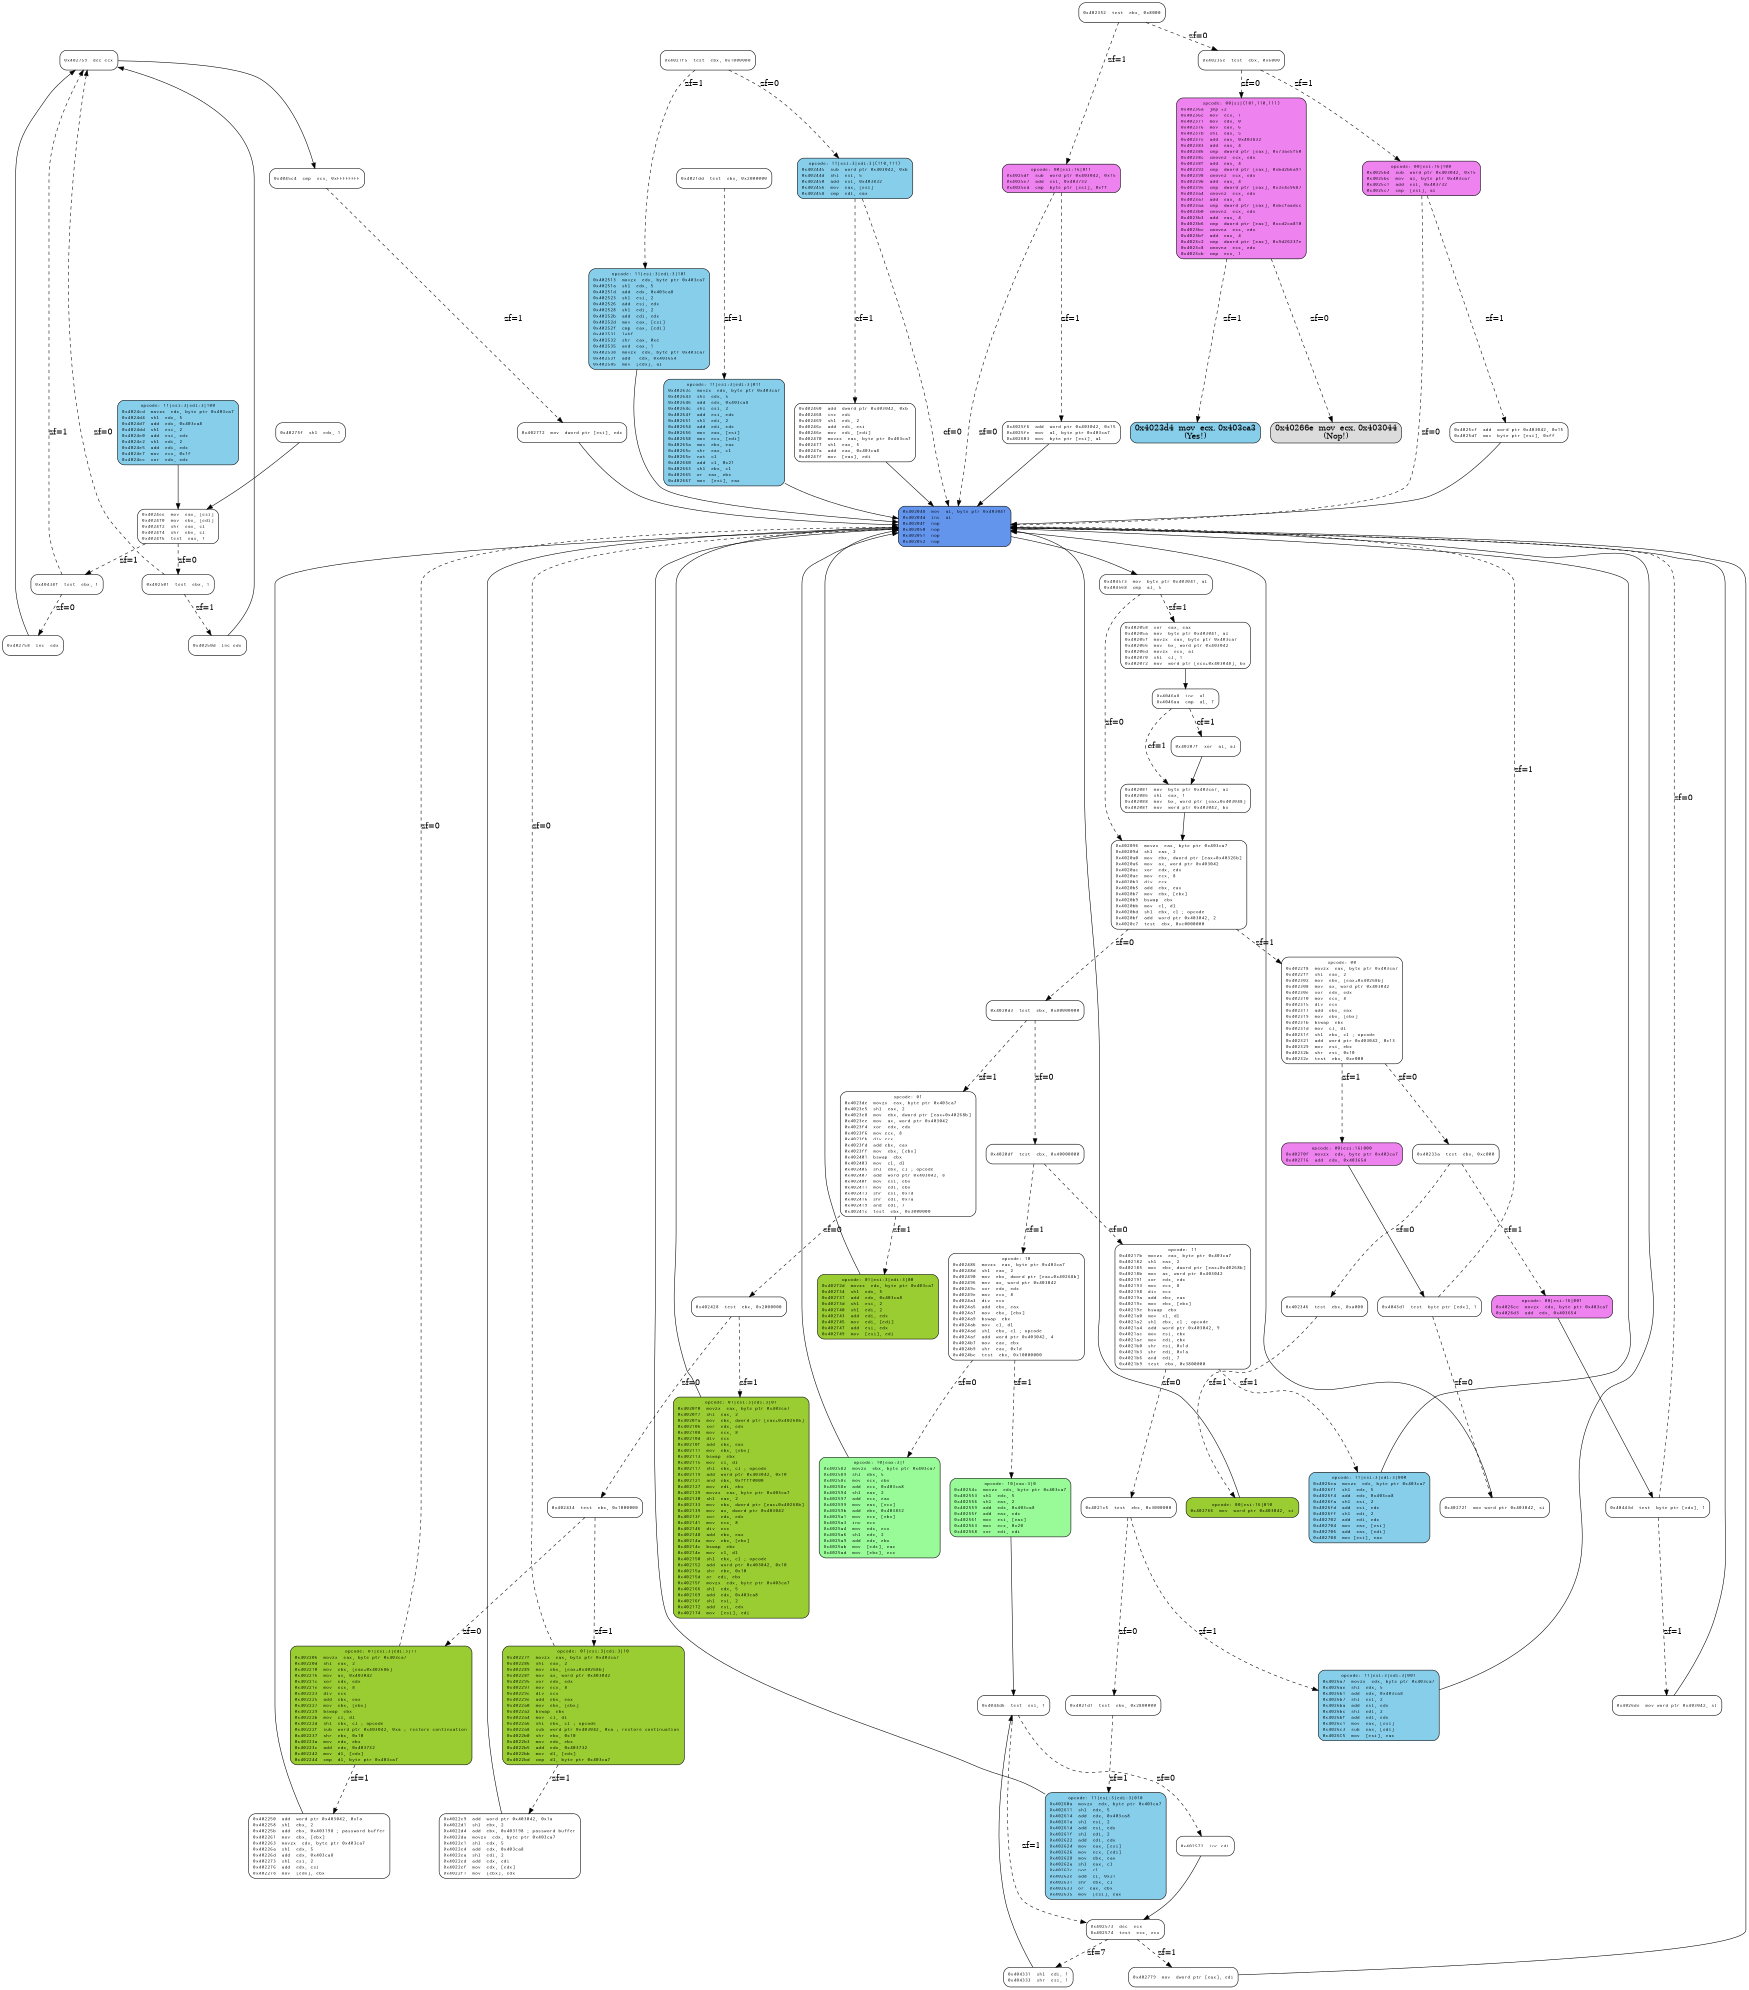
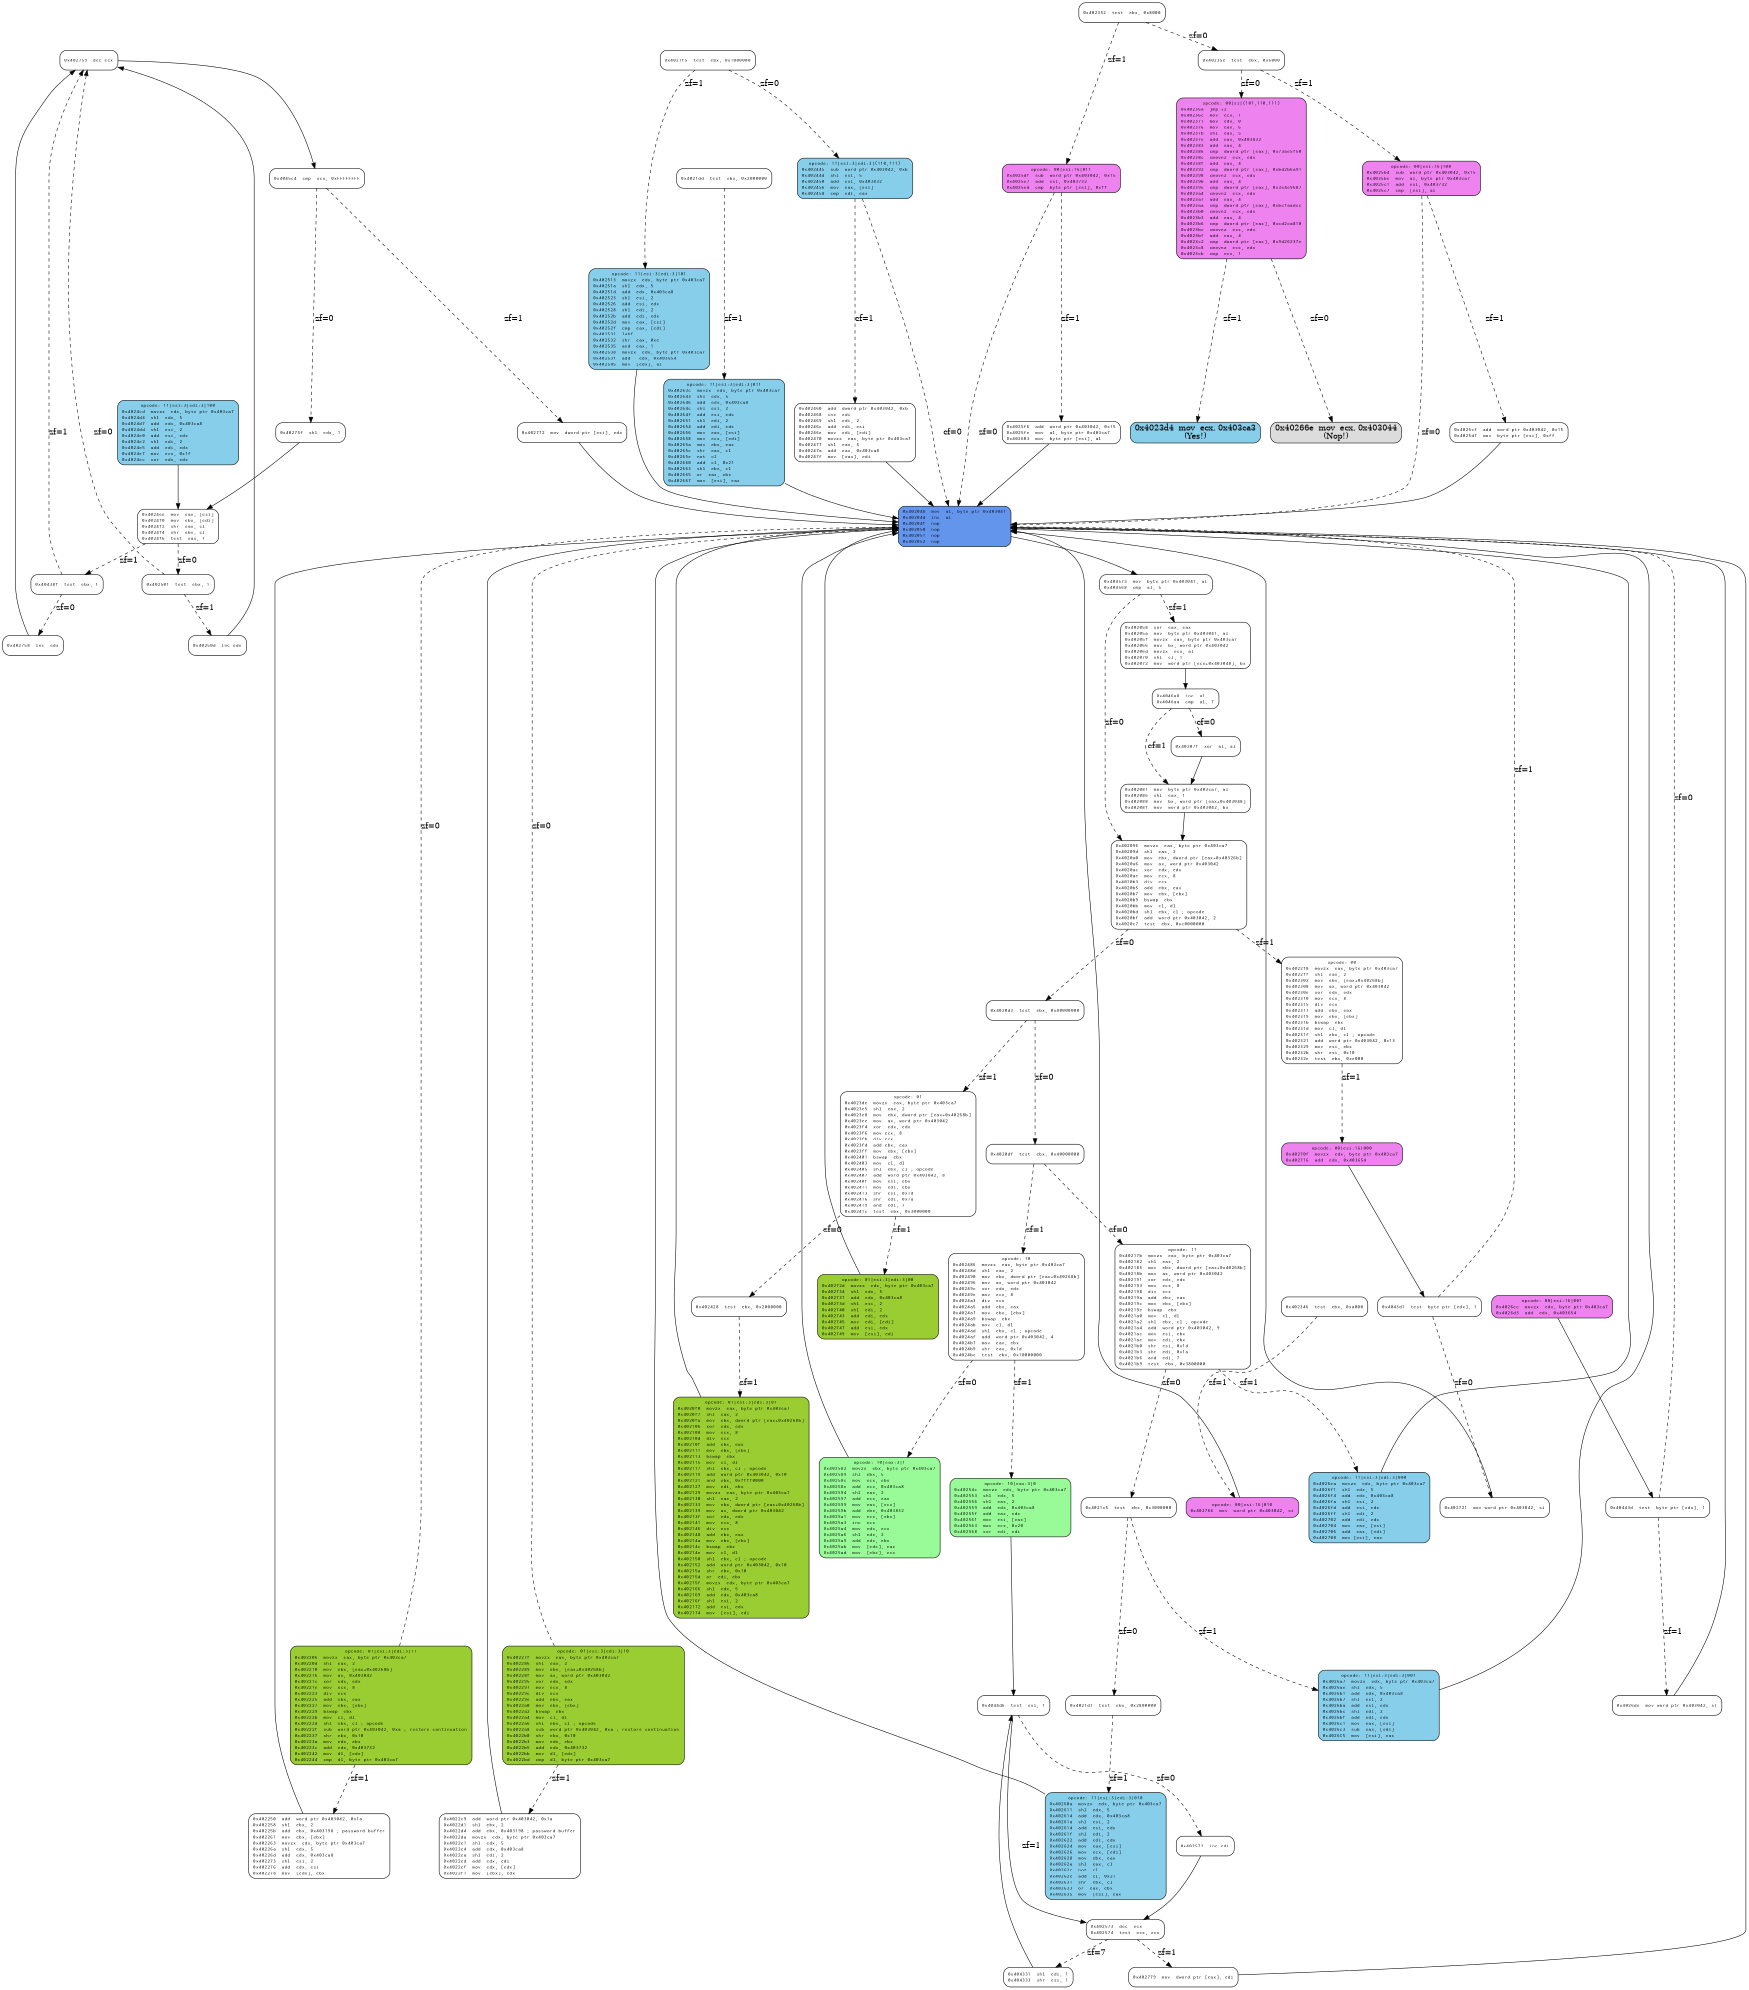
none -> (314, 303)
(1206, 723) -> (1206, 723)
(1456, 1154) -> none
(595, 1508) -> none
(1242, 1508) -> (1242, 1508)
(1008, 1840) -> (1008, 1840)
